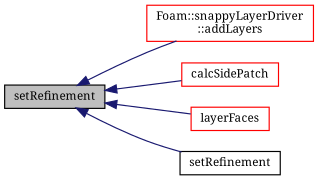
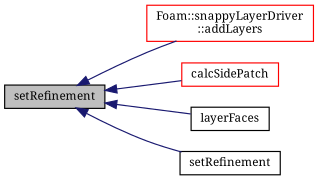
(230, 119) -> (230, 119)
